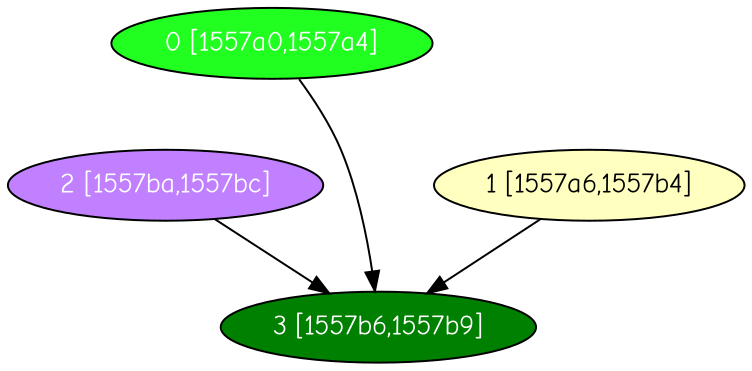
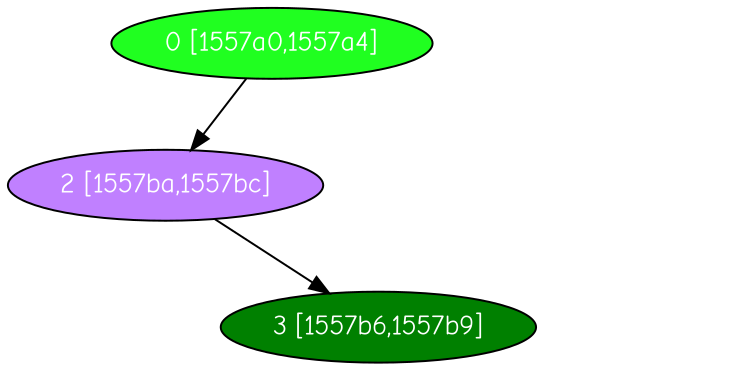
(349, 170) -> (225, 106)
(589, 185) -> none
